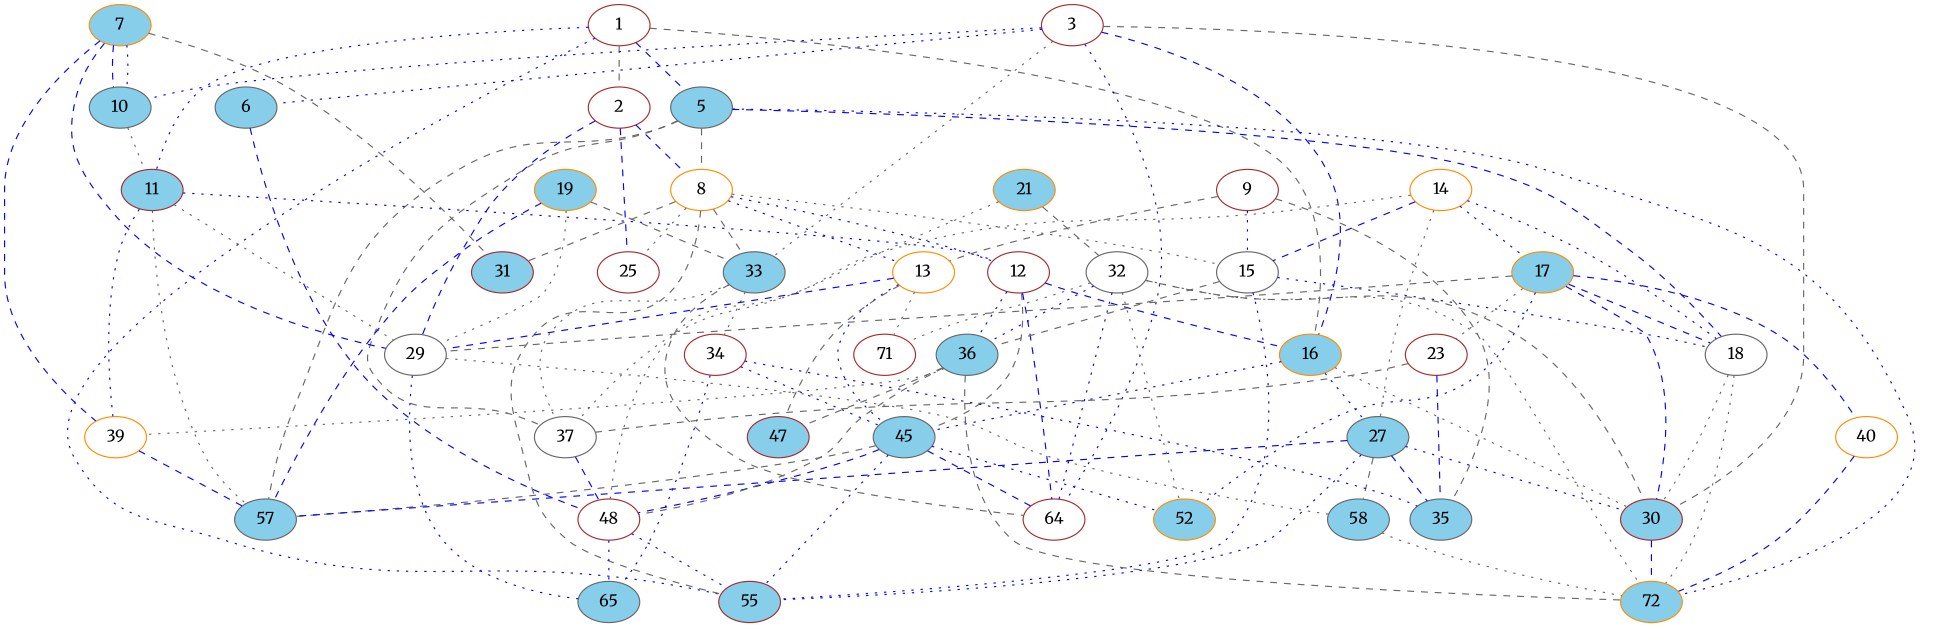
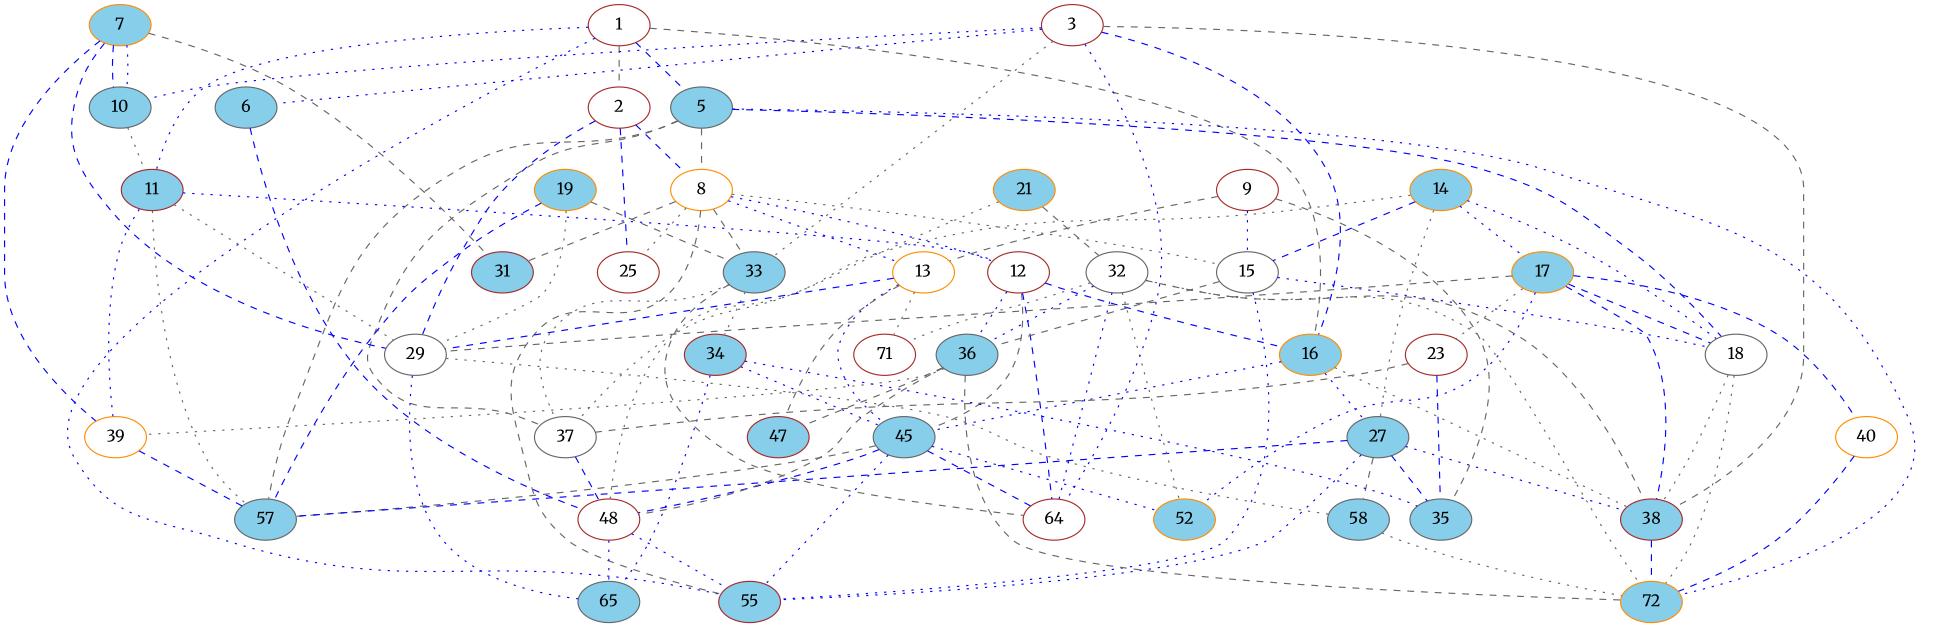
(1441, 190) -> (1441, 190)
(715, 355) -> (715, 355)
(1651, 520) -> (1651, 520)
